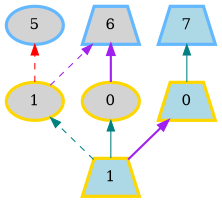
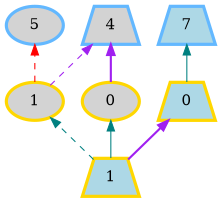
(111, 25) -> (111, 25)
